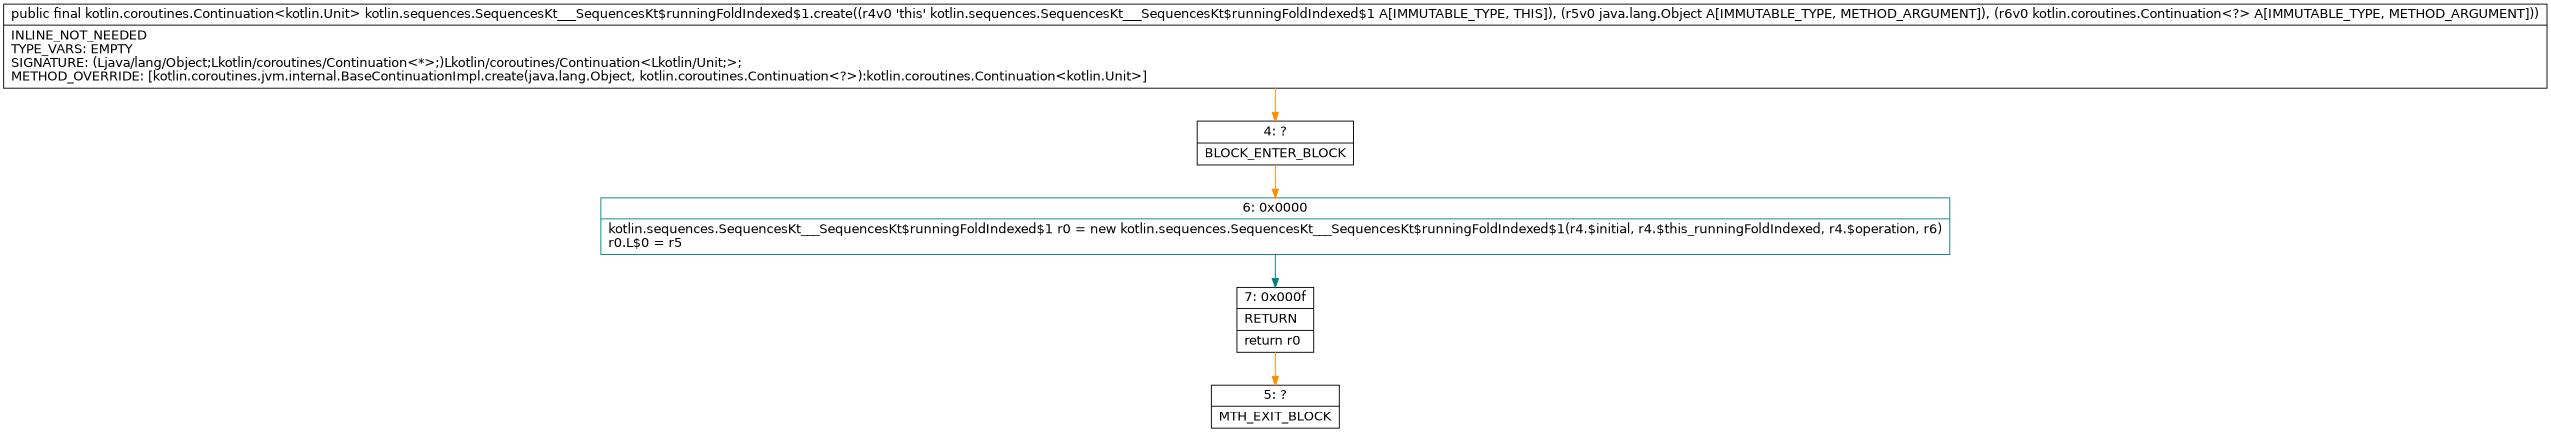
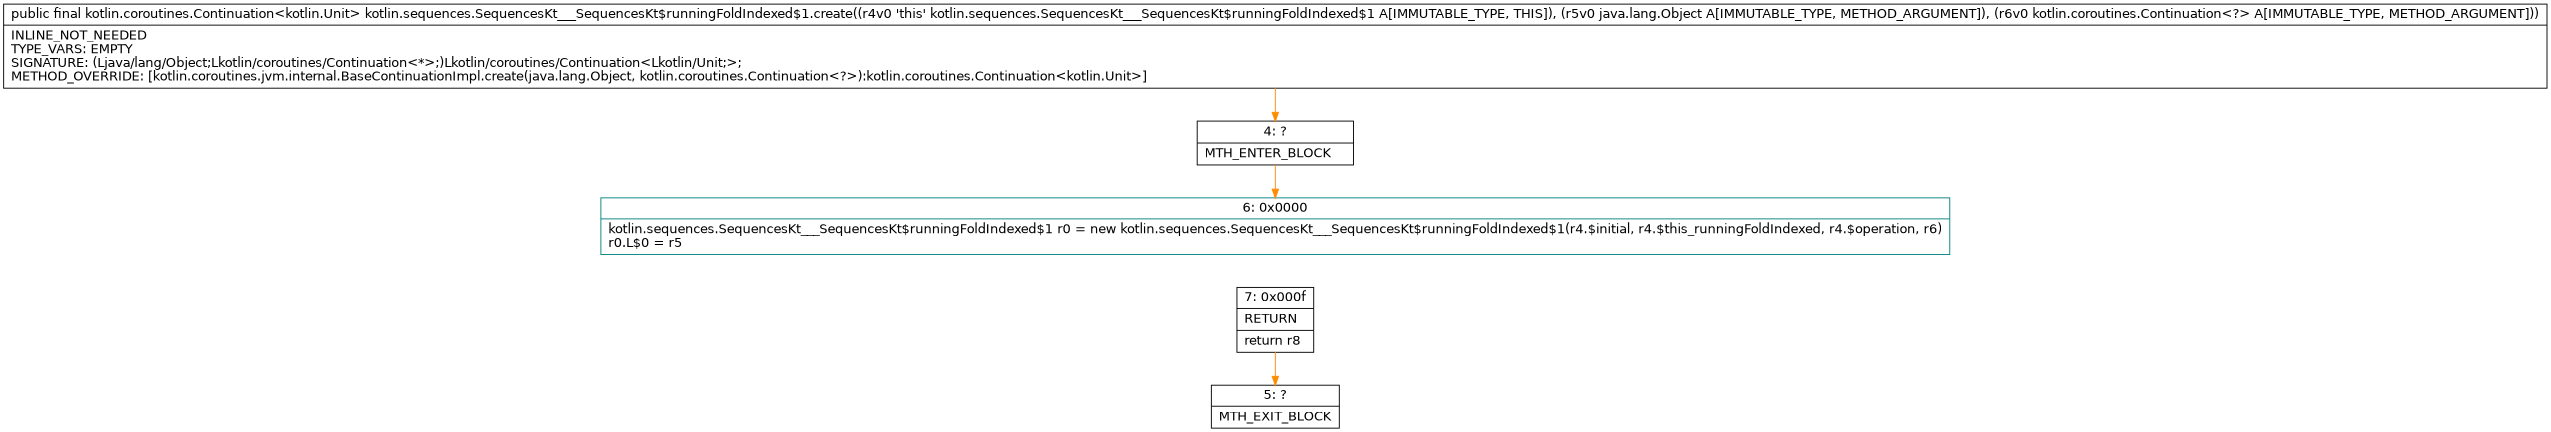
(1275, 154) -> (1268, 154)
(1275, 266) -> none
(1273, 341) -> (1273, 341)
